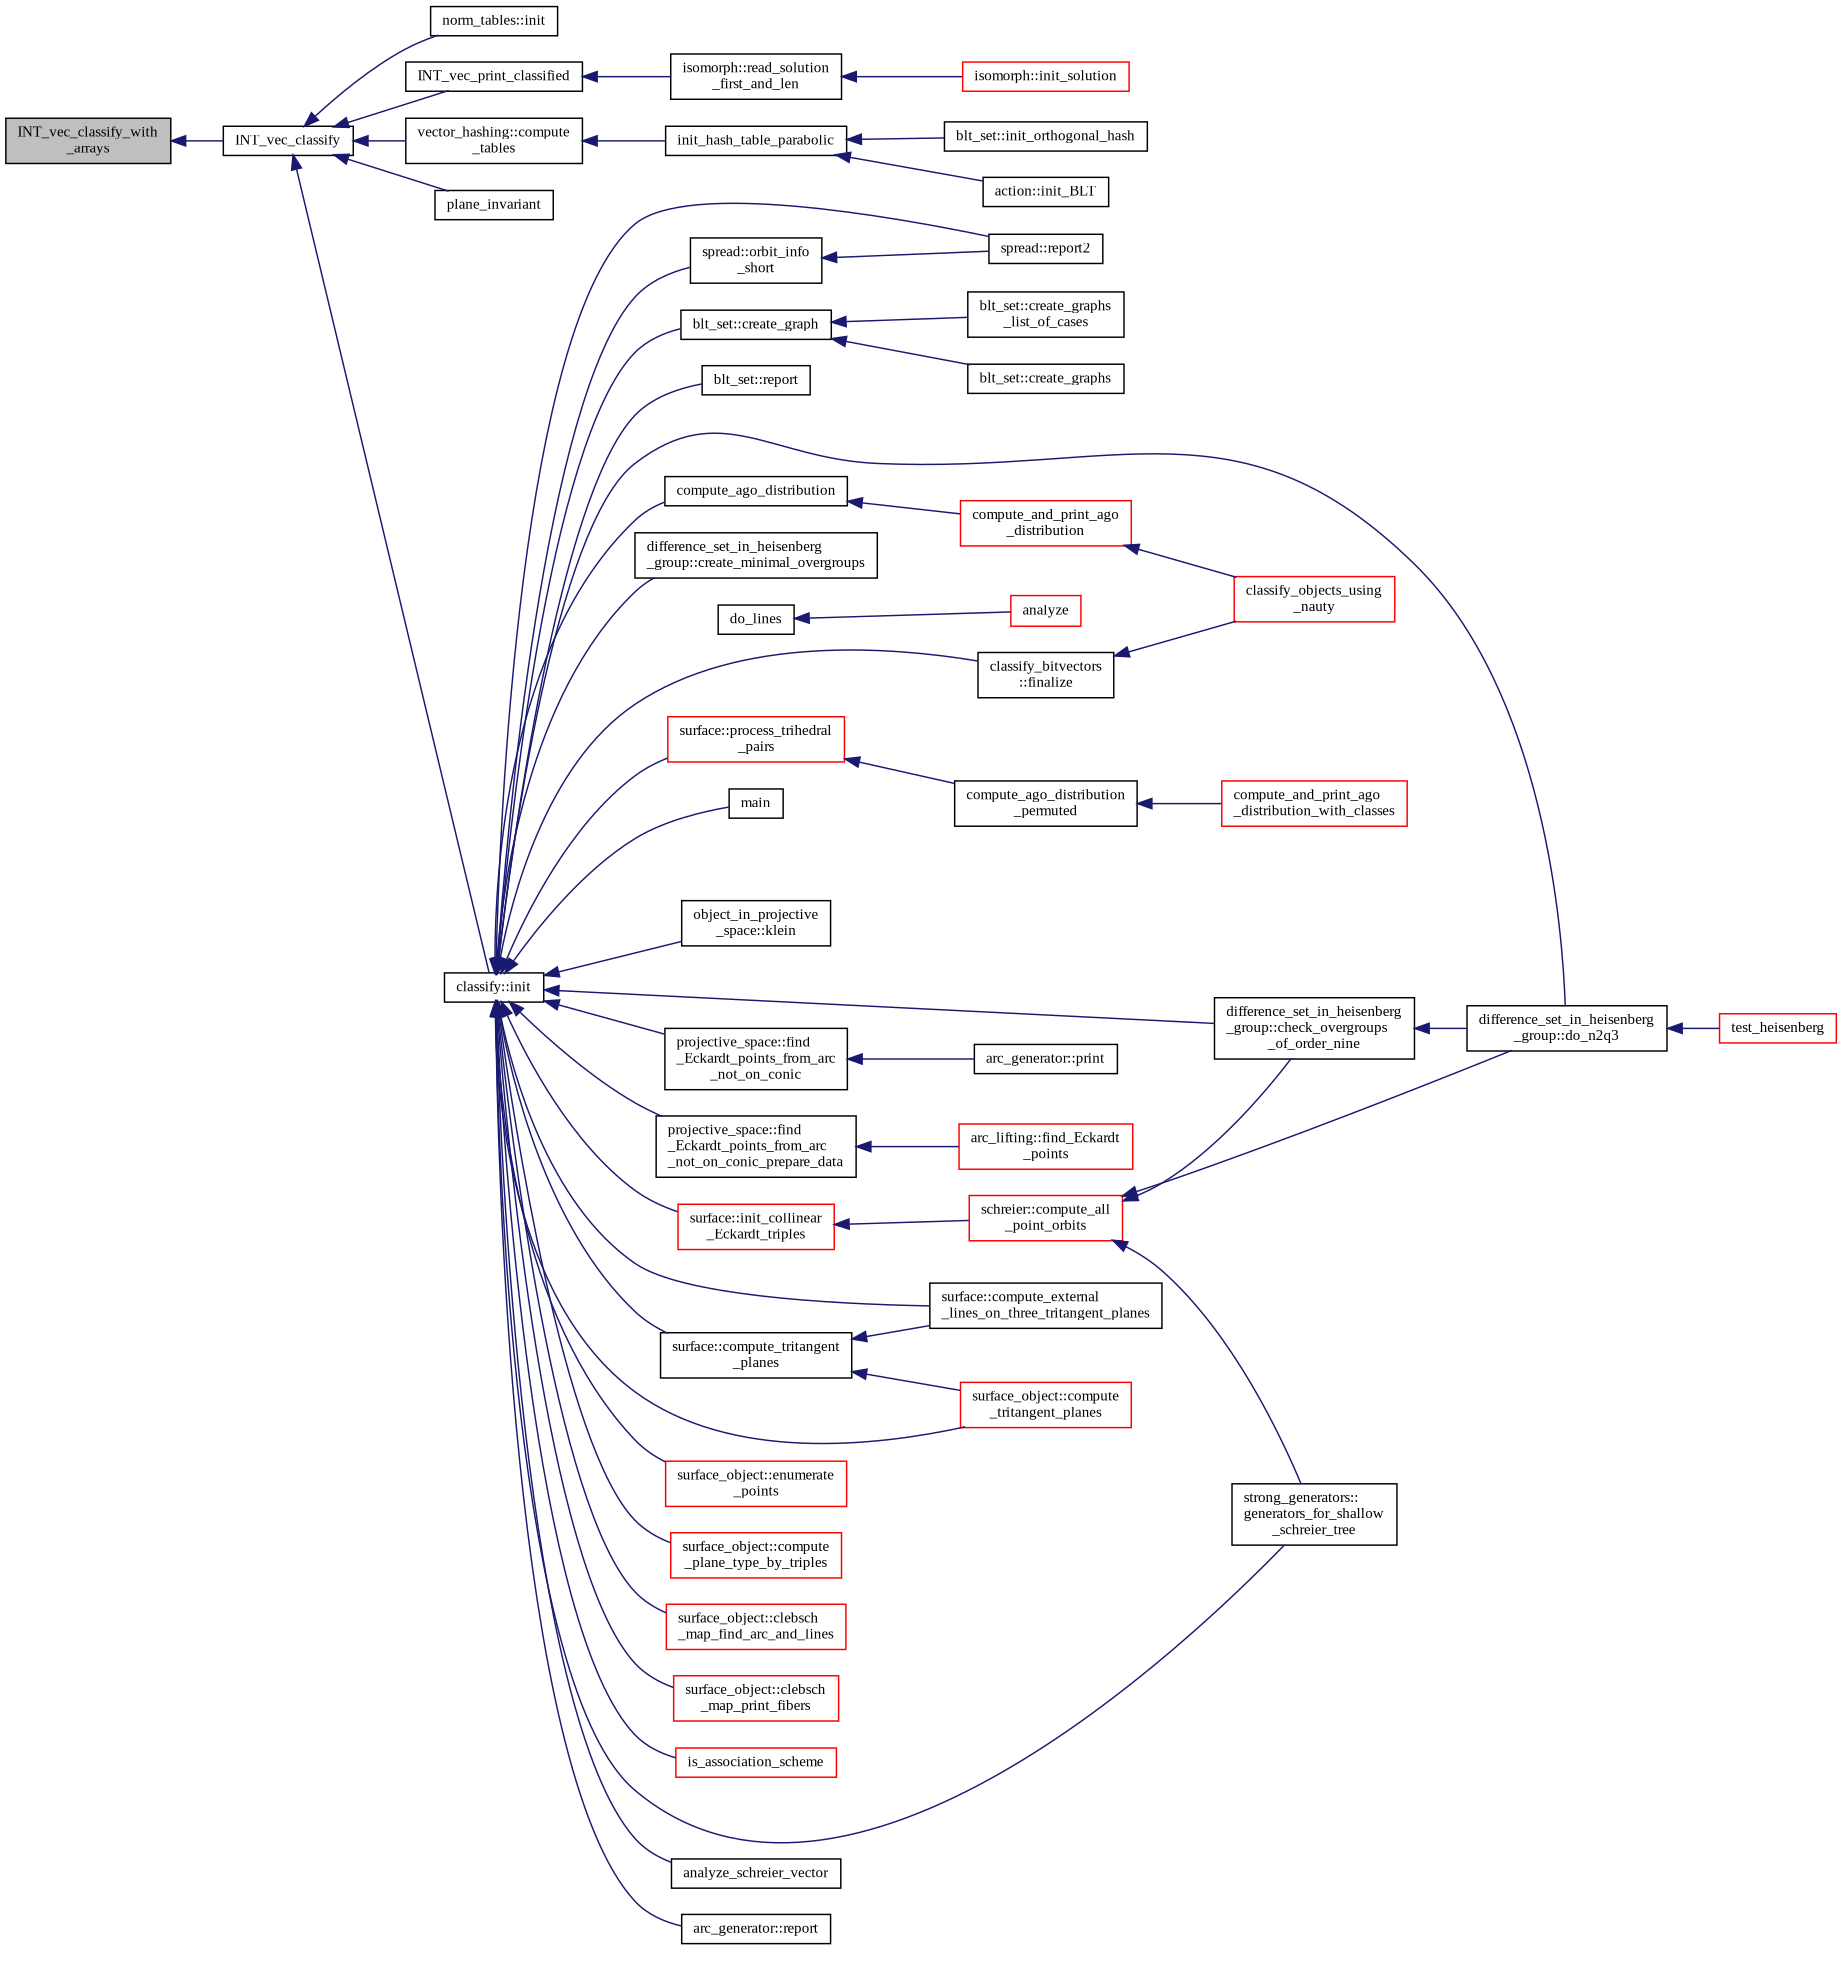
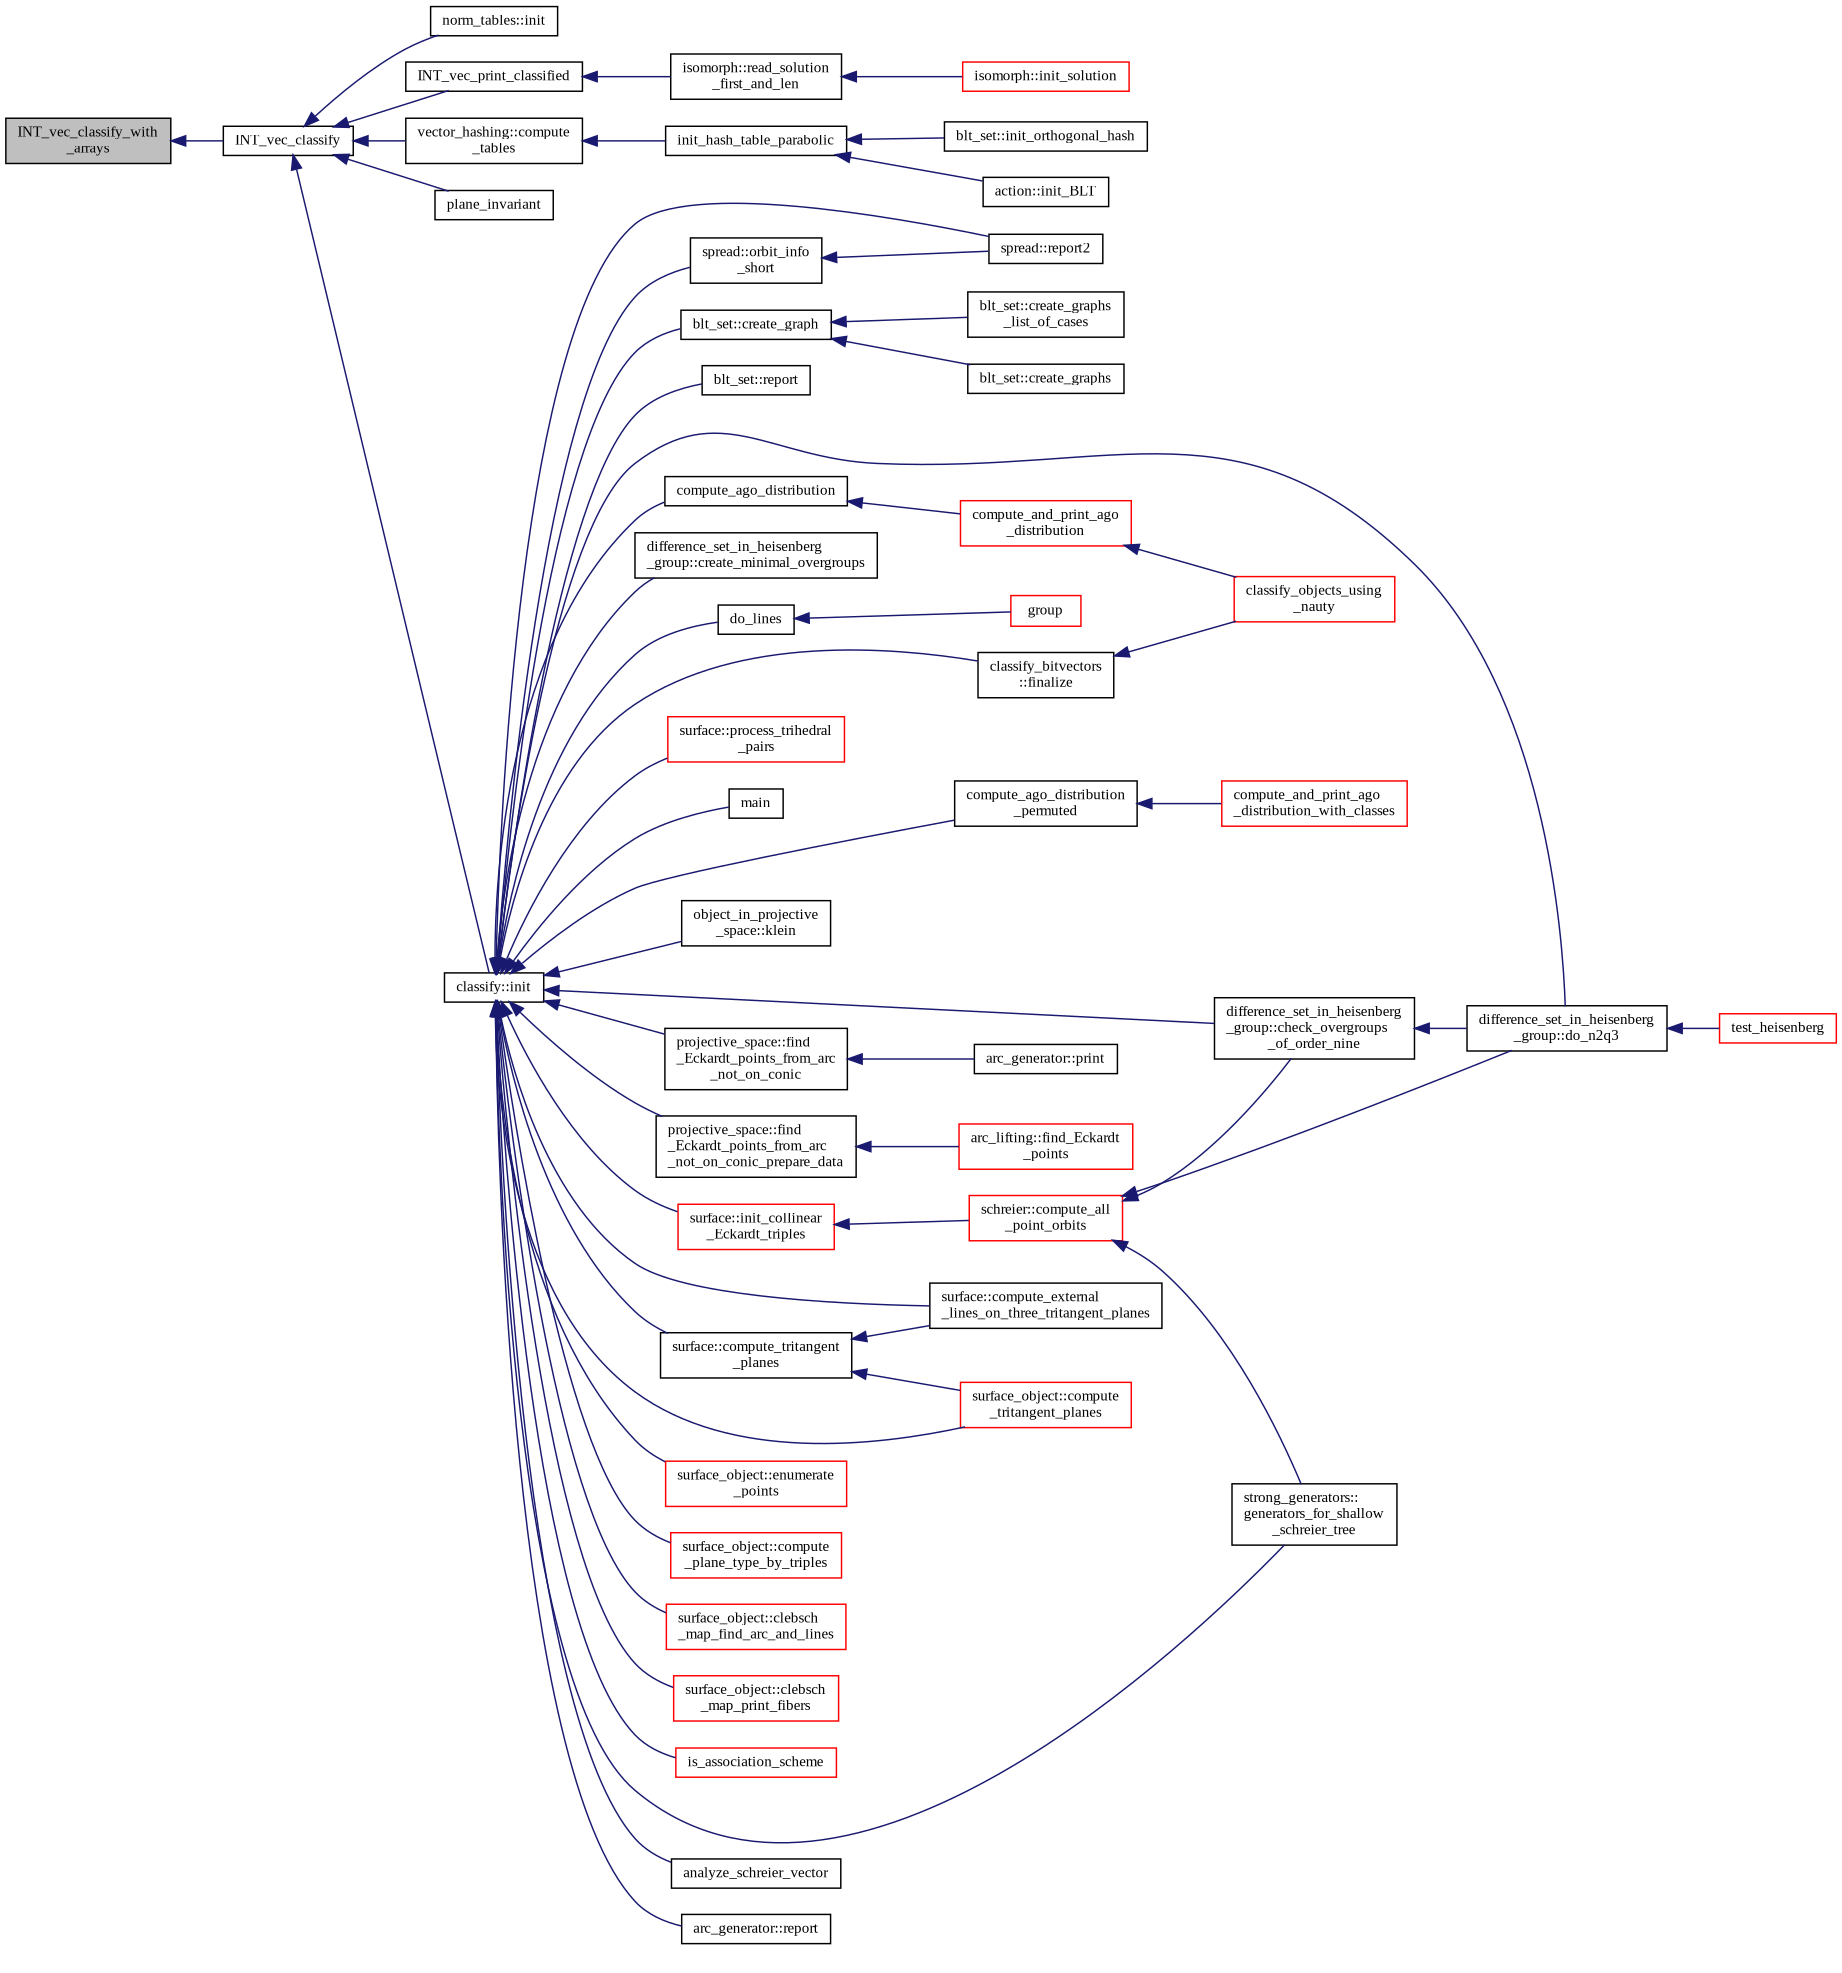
(1046, 611) -> (1046, 611)
none -> (562, 754)
(907, 773) -> (727, 865)
